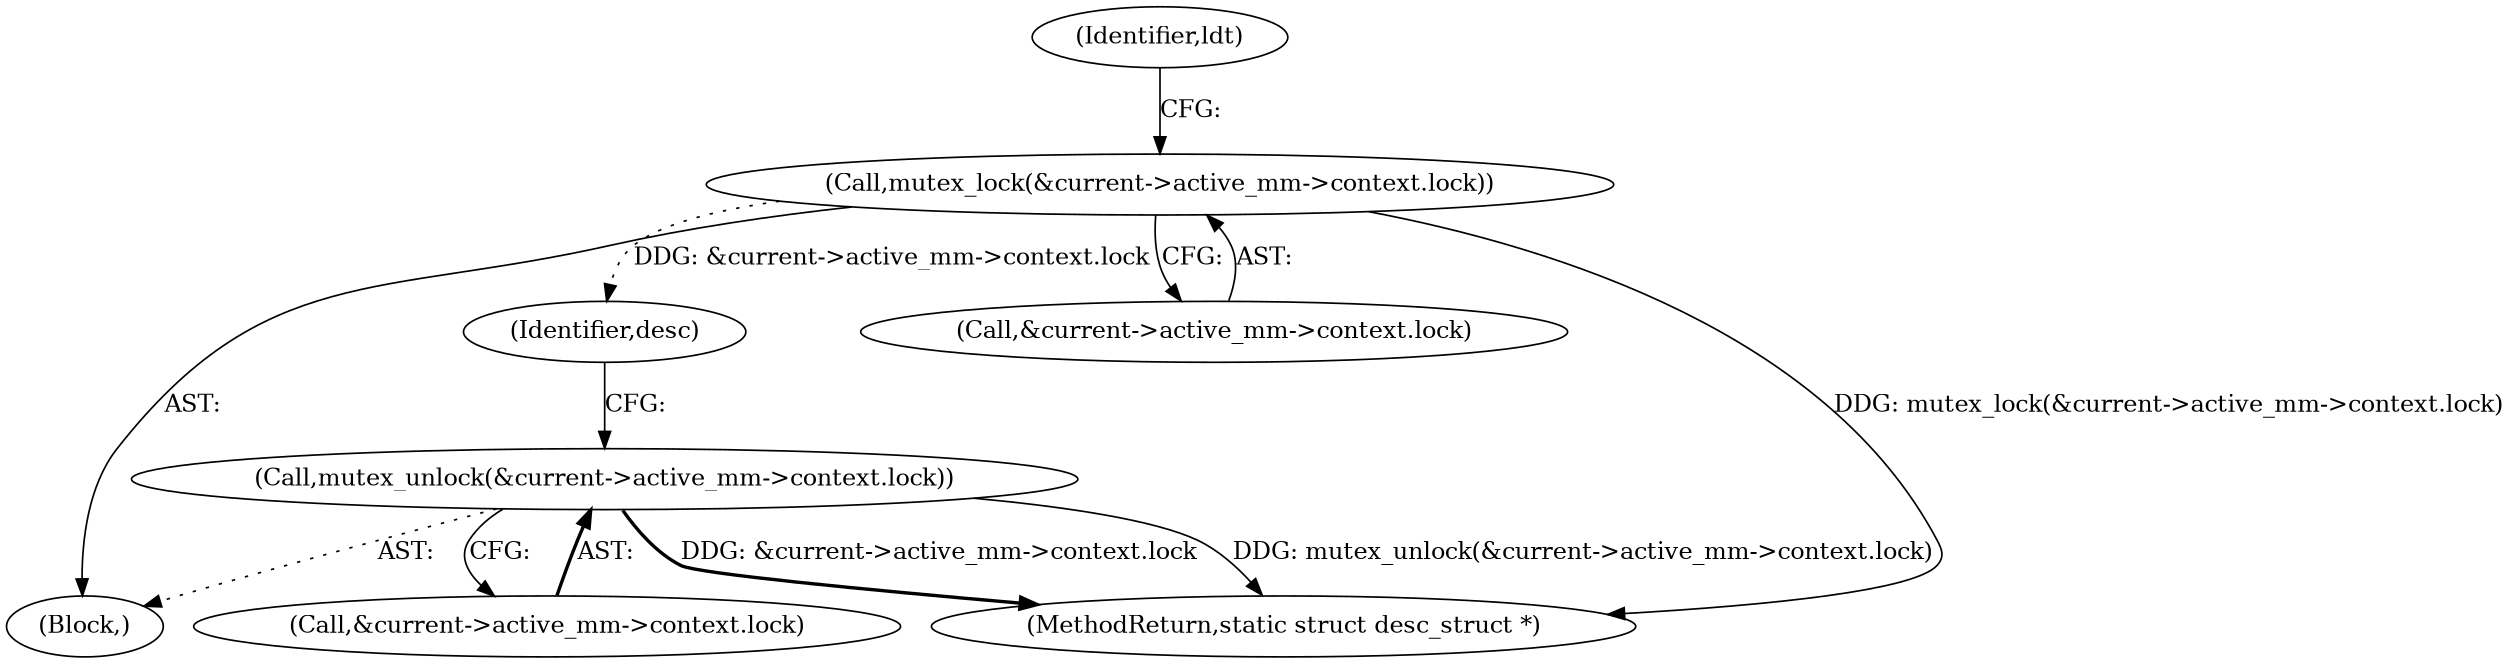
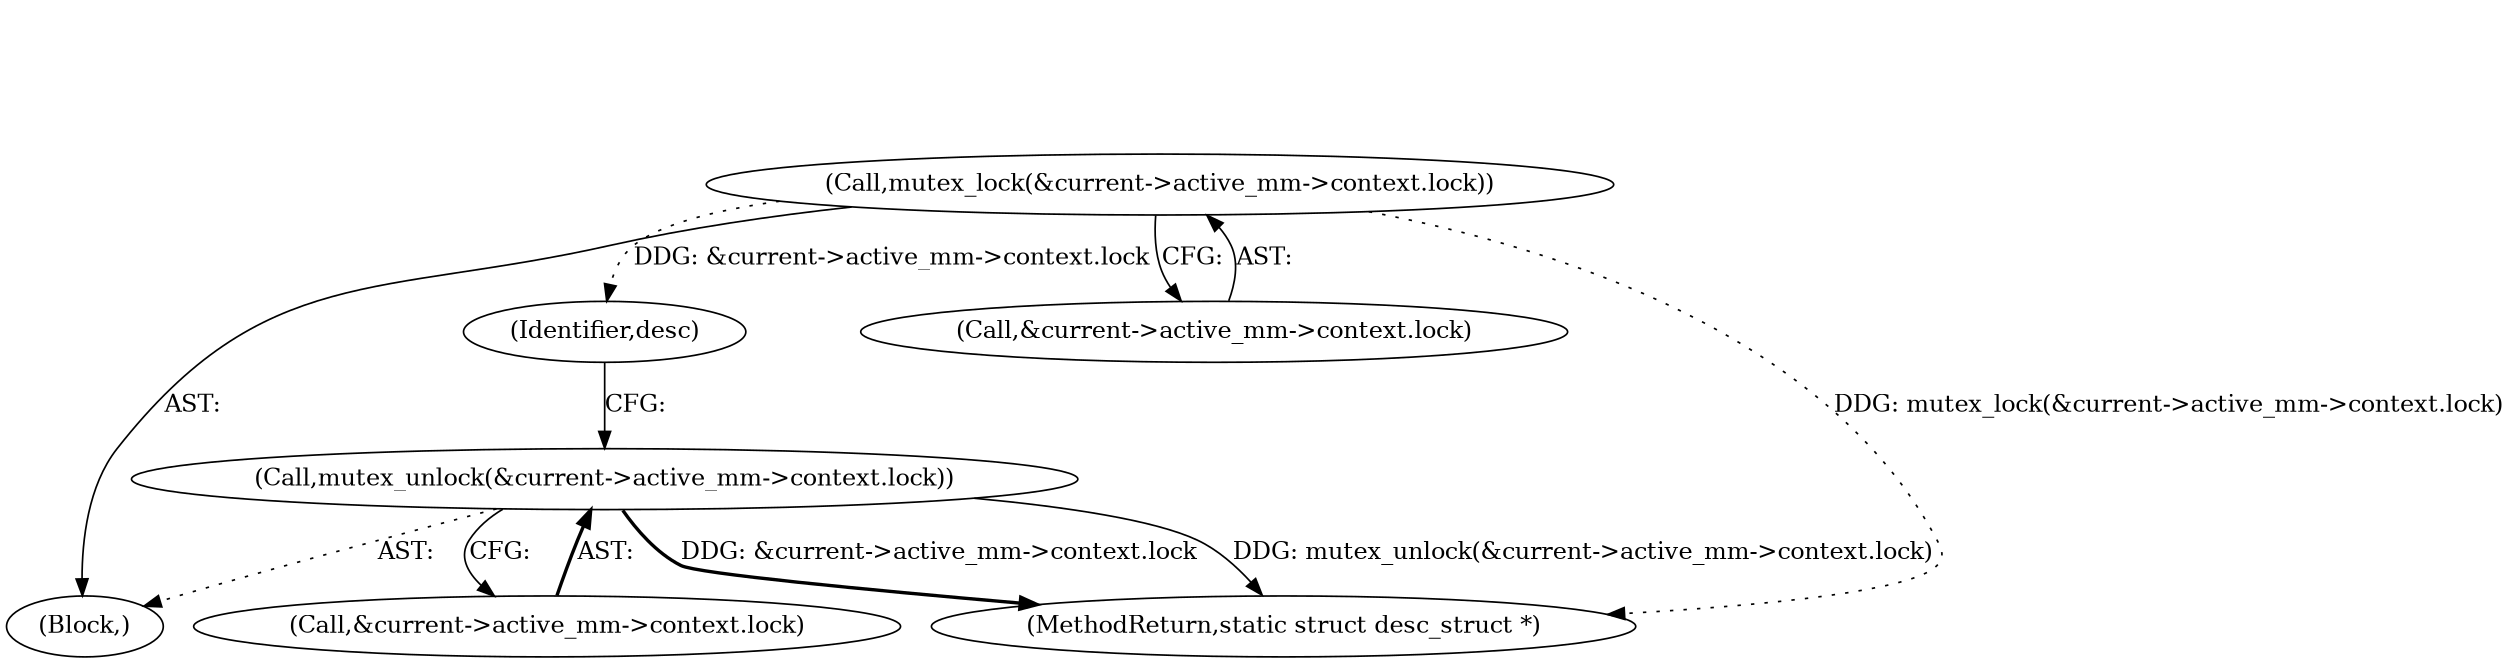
(1160, 37) -> none
(1834, 412) -> (1834, 412)
